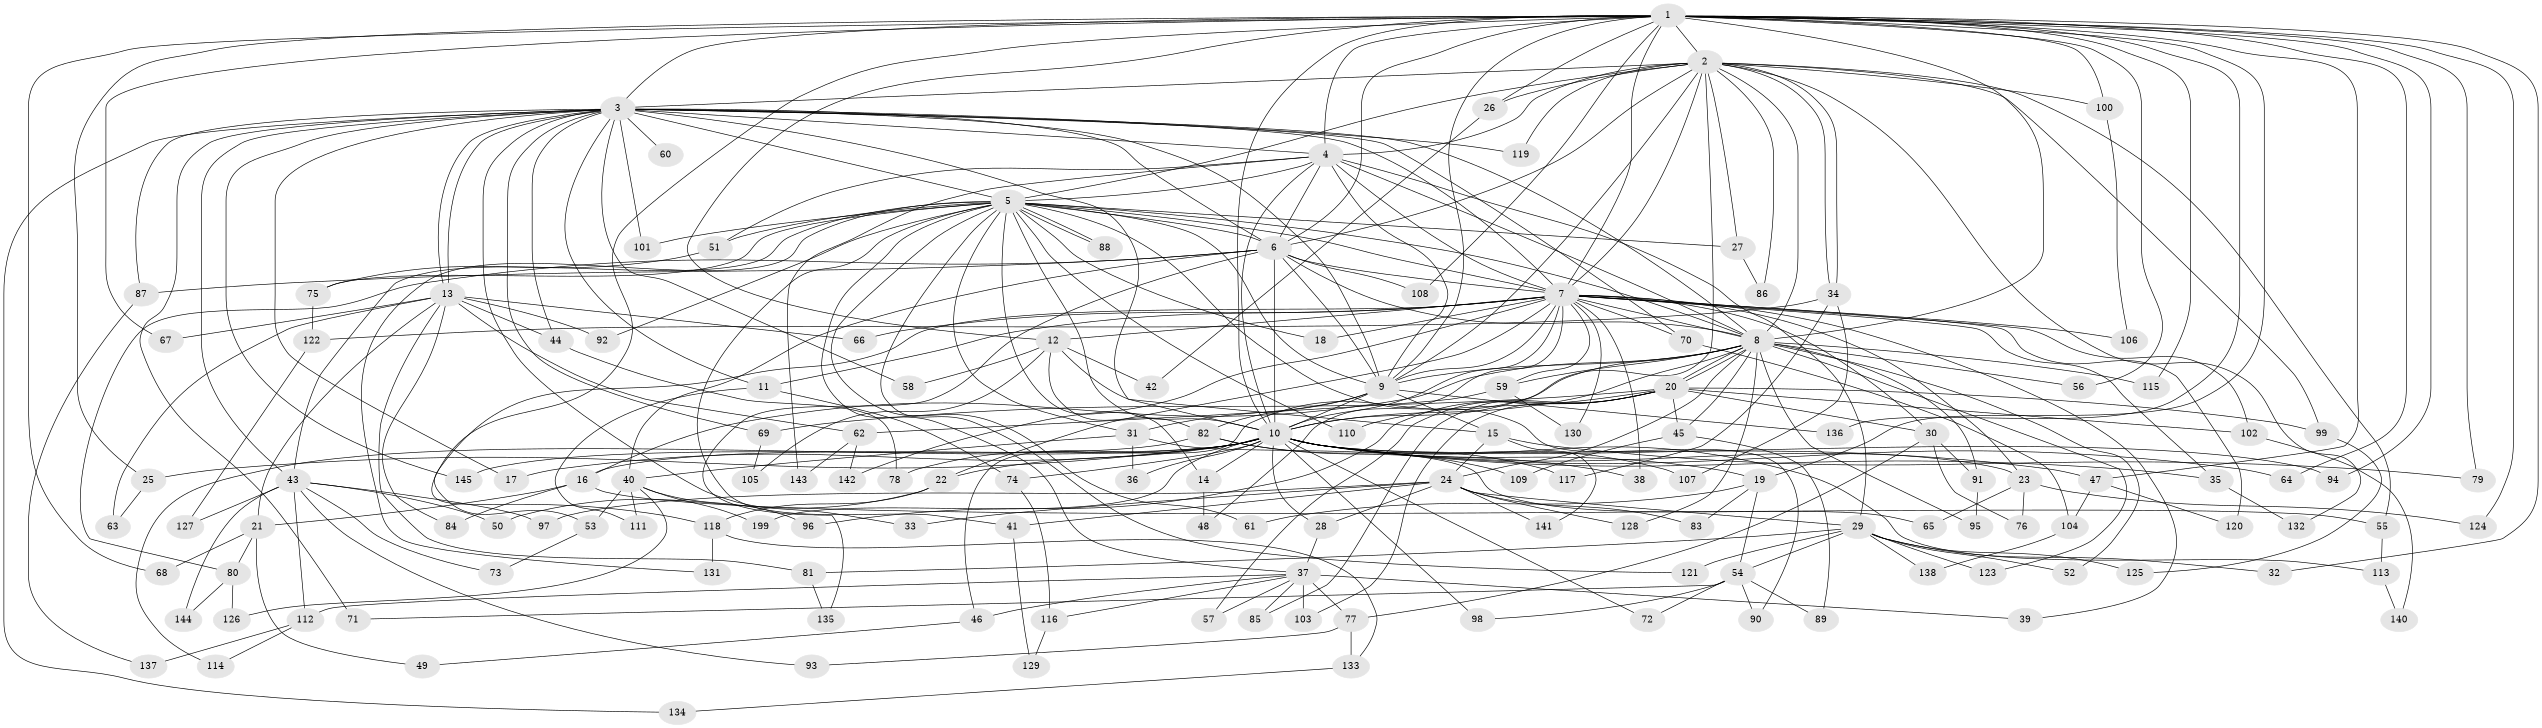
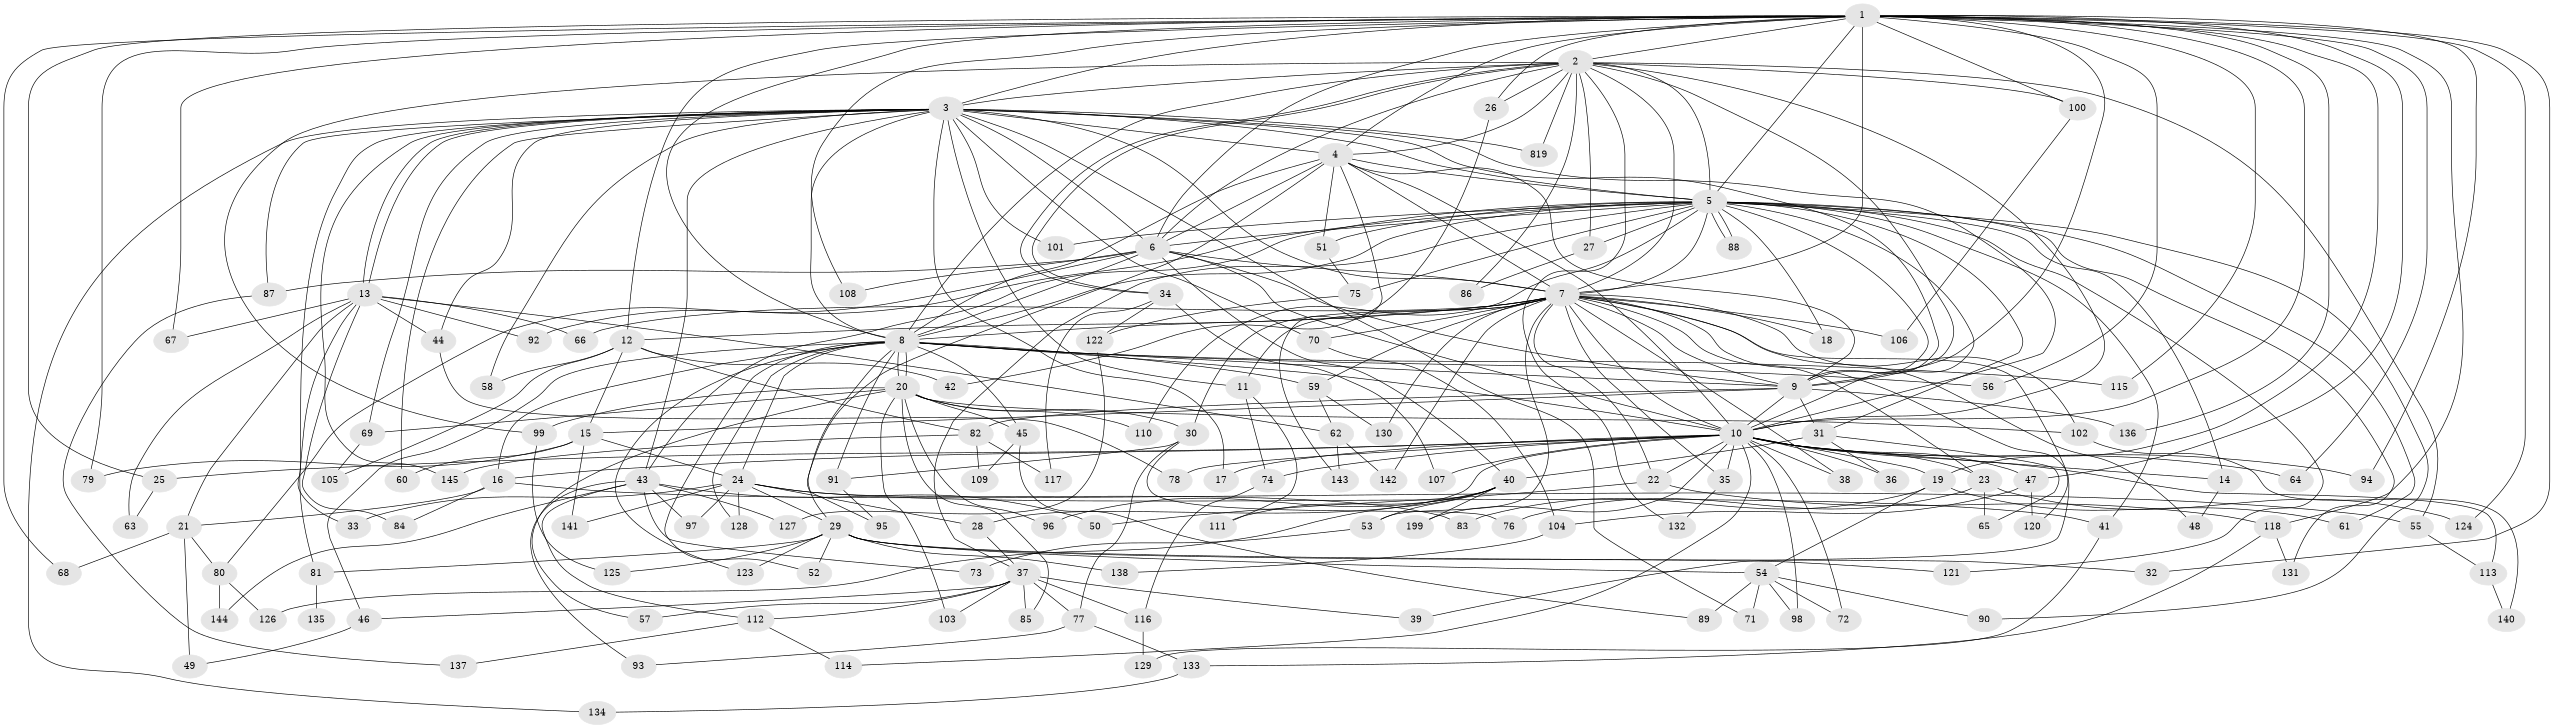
none -> (1786, 109)
(1521, 155) -> (1539, 155)
(947, 392) -> none
none -> (494, 457)
